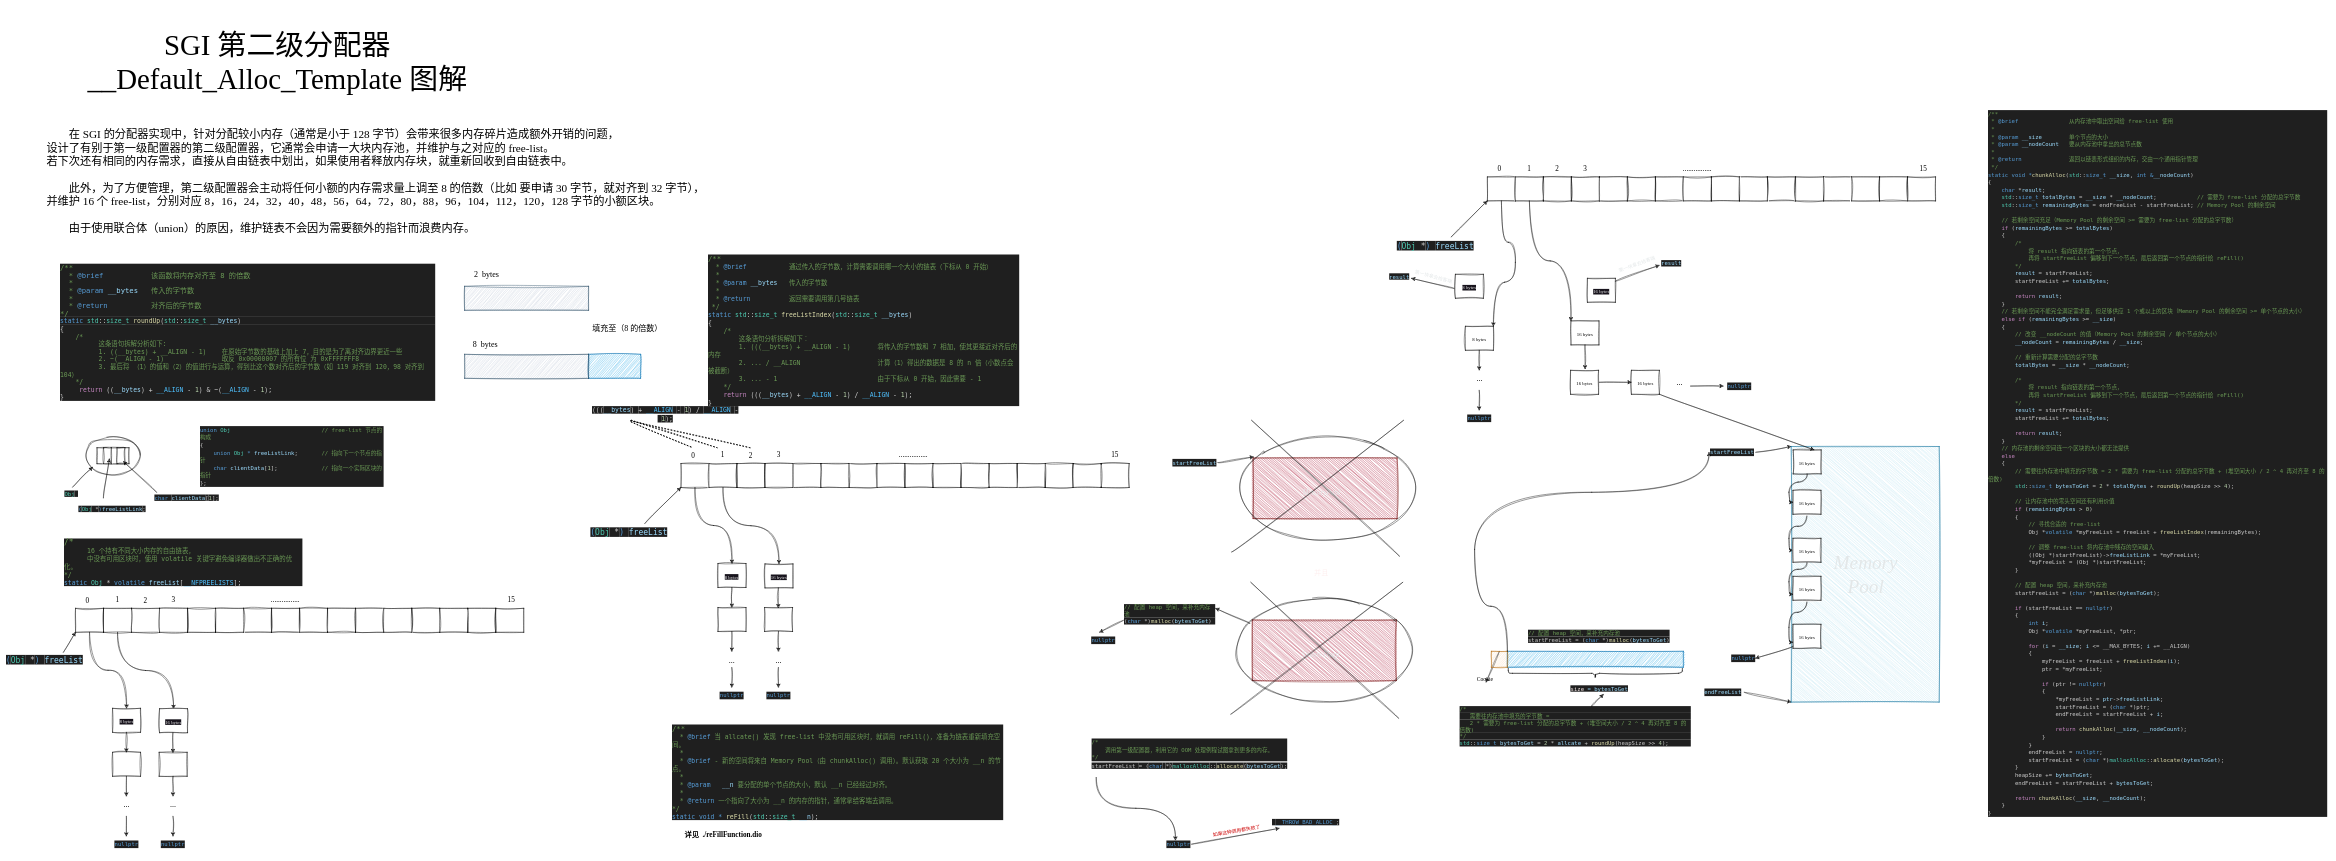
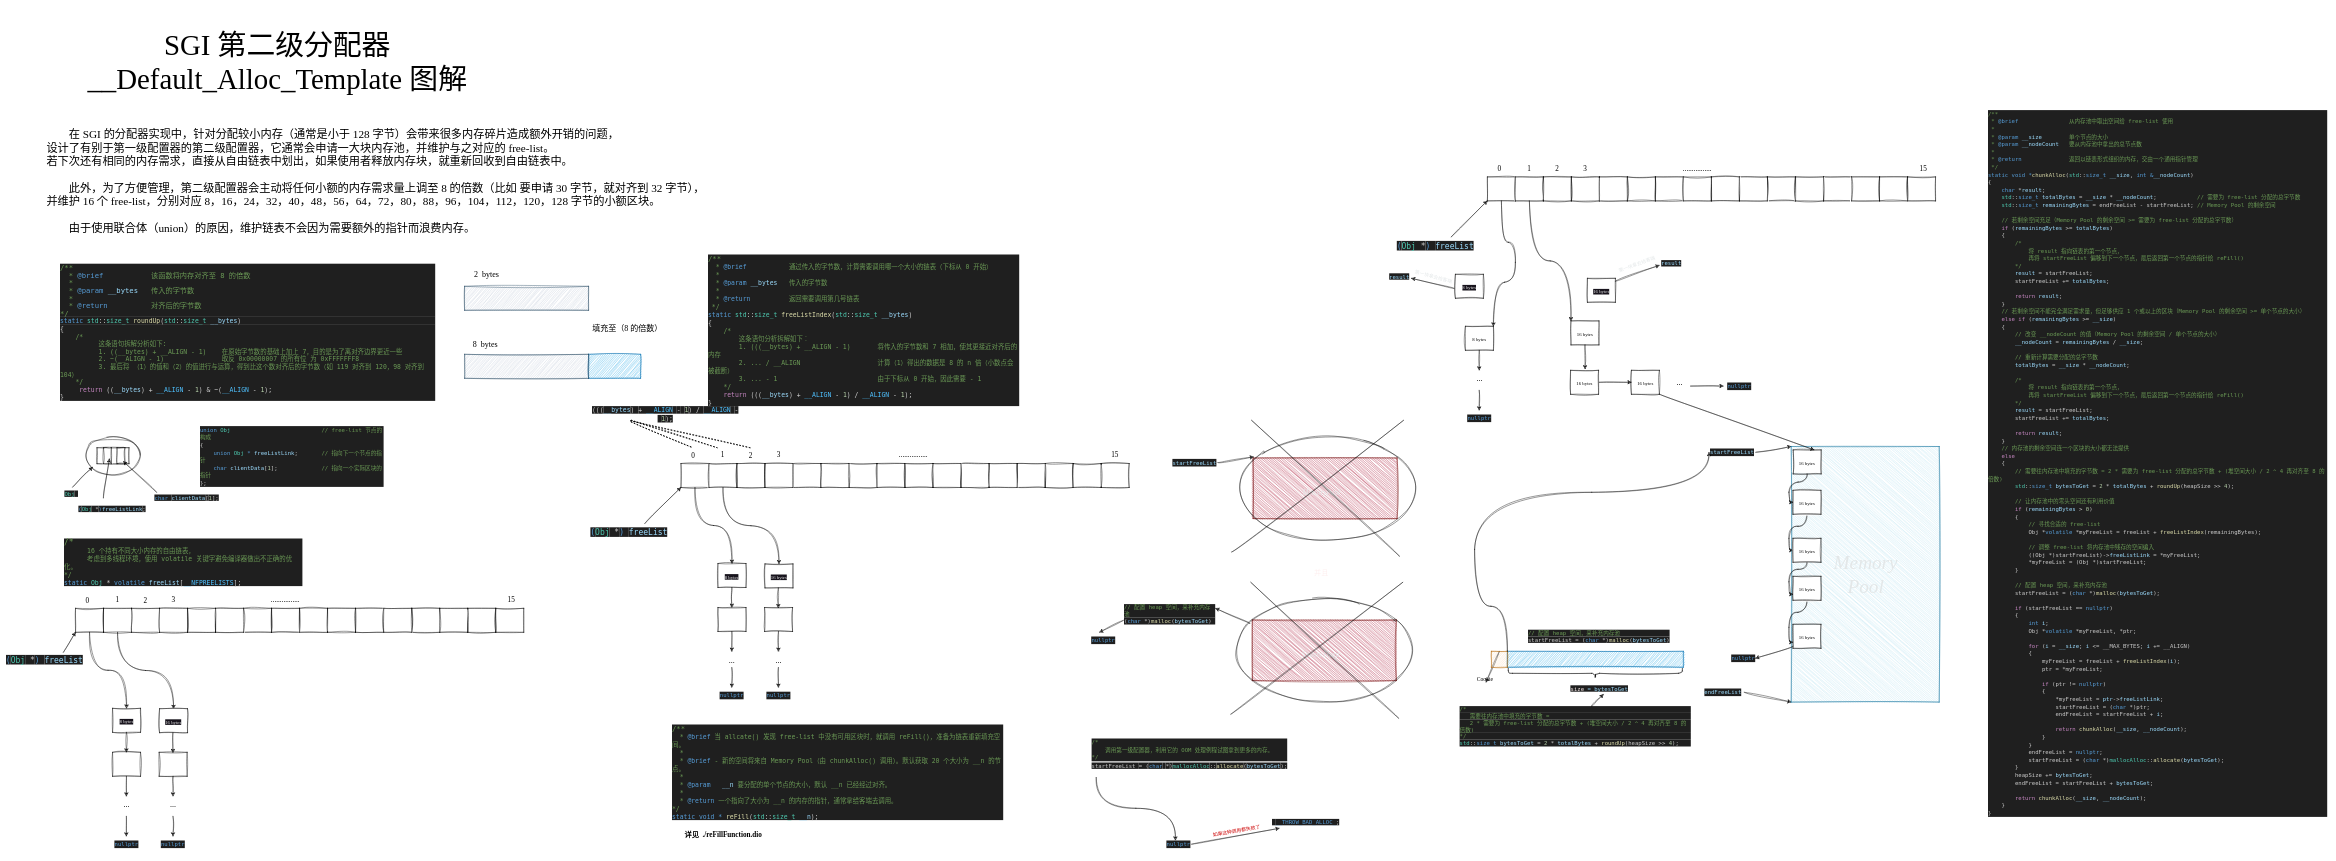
(183, 562) -> (183, 562)
(1575, 726) -> (1575, 726)
